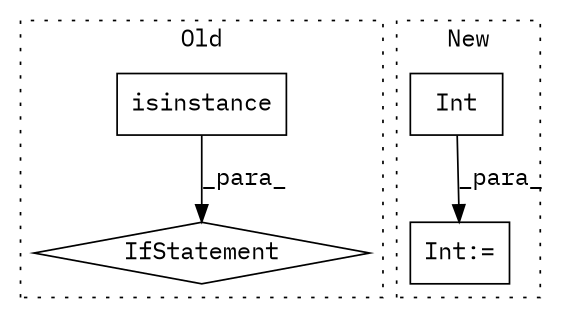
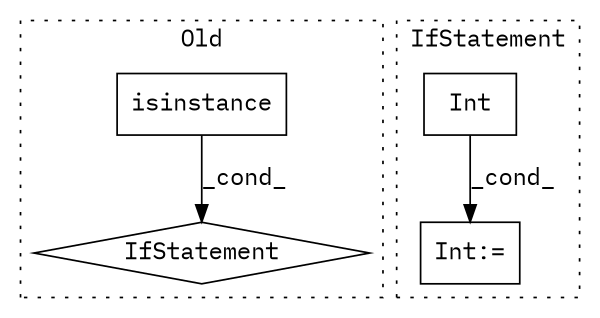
(468, 40) -> (488, 40)
(244, 179) -> (244, 179)
(501, 179) -> (513, 179)
